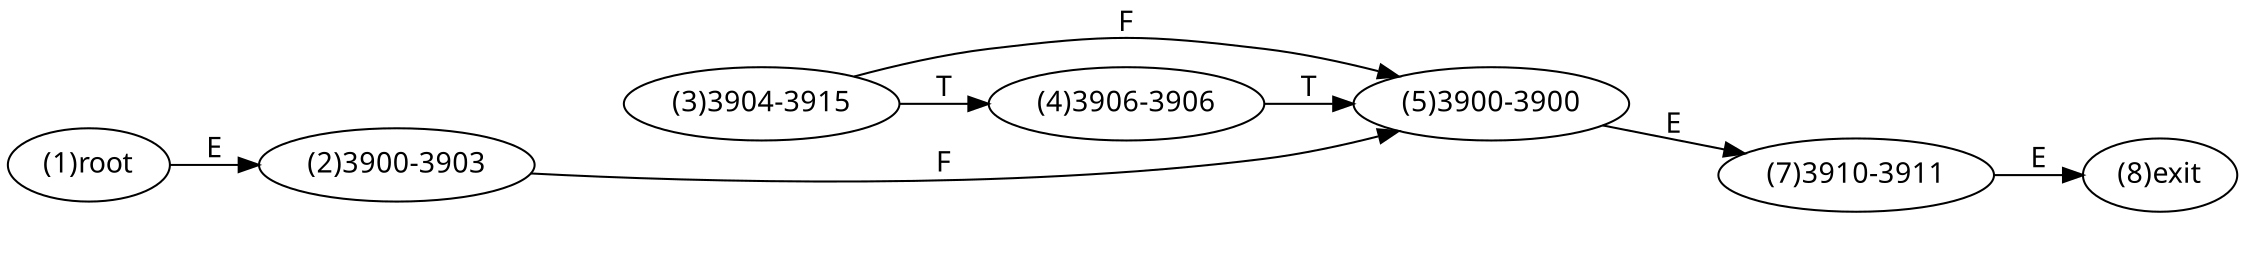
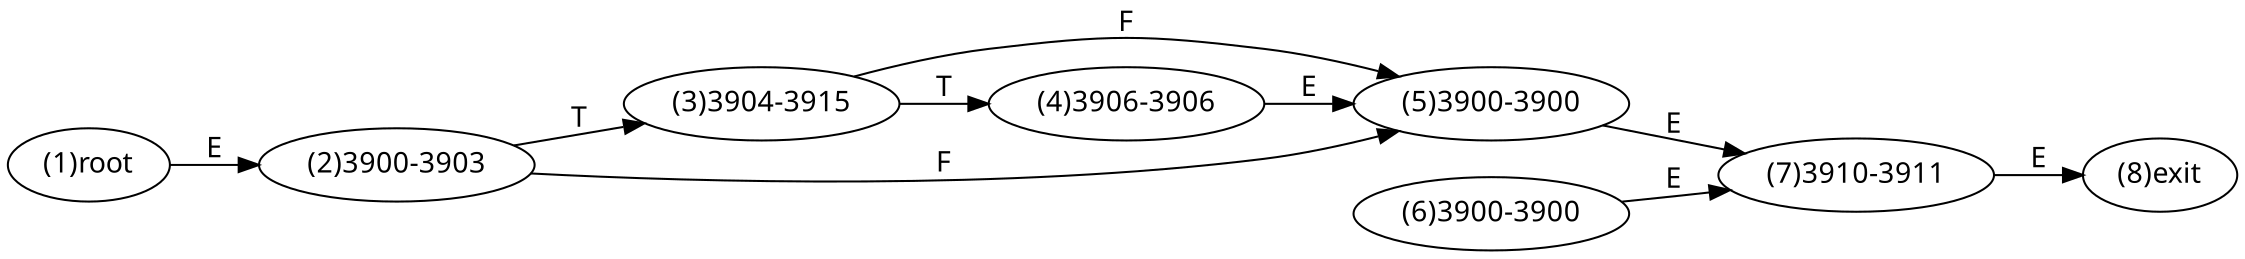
(1309, 89) -> (1309, 89)
none -> (569, 136)
none -> (1491, 214)
